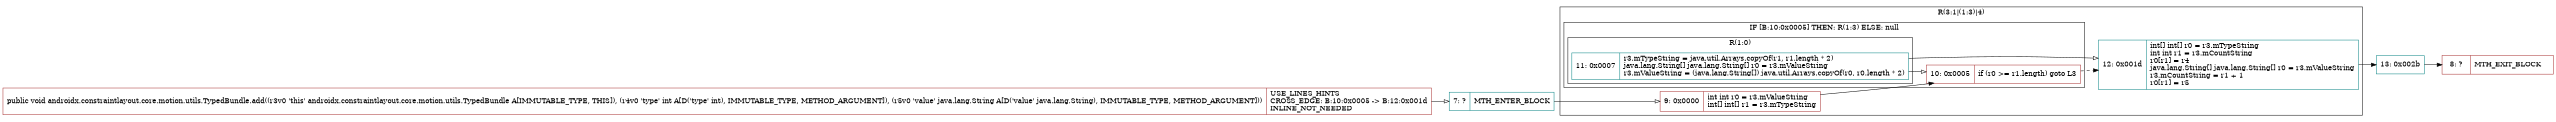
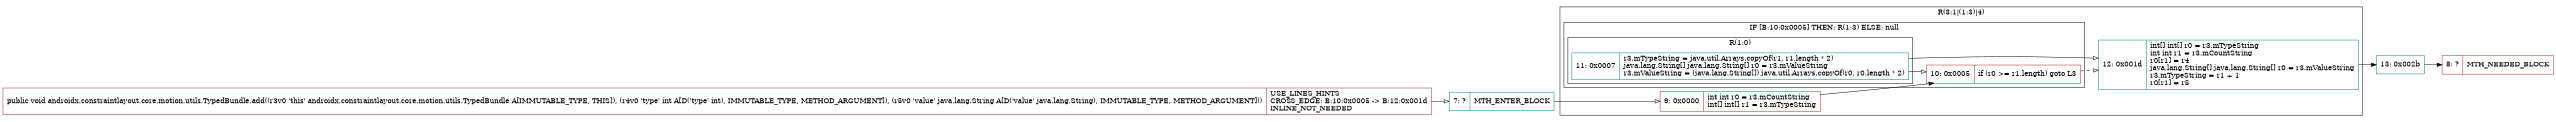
(2508, 65) -> (2508, 65)
(2088, 71) -> (2088, 71)
(2197, 76) -> (2195, 76)
(1758, 97) -> (1759, 97)
